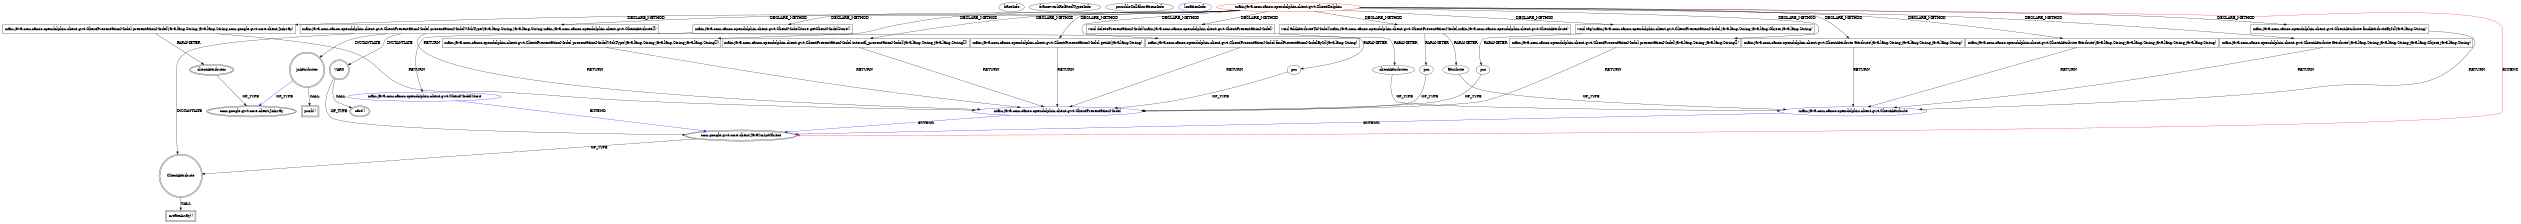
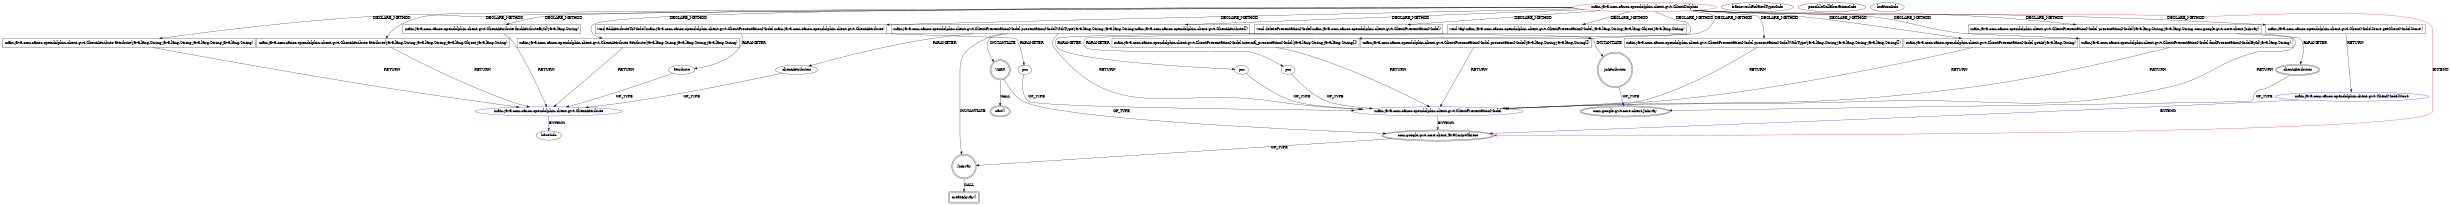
(1195, 7) -> (1887, 7)
(310, 111) -> none
(1291, 124) -> (549, 122)
(181, 176) -> (964, 167)
